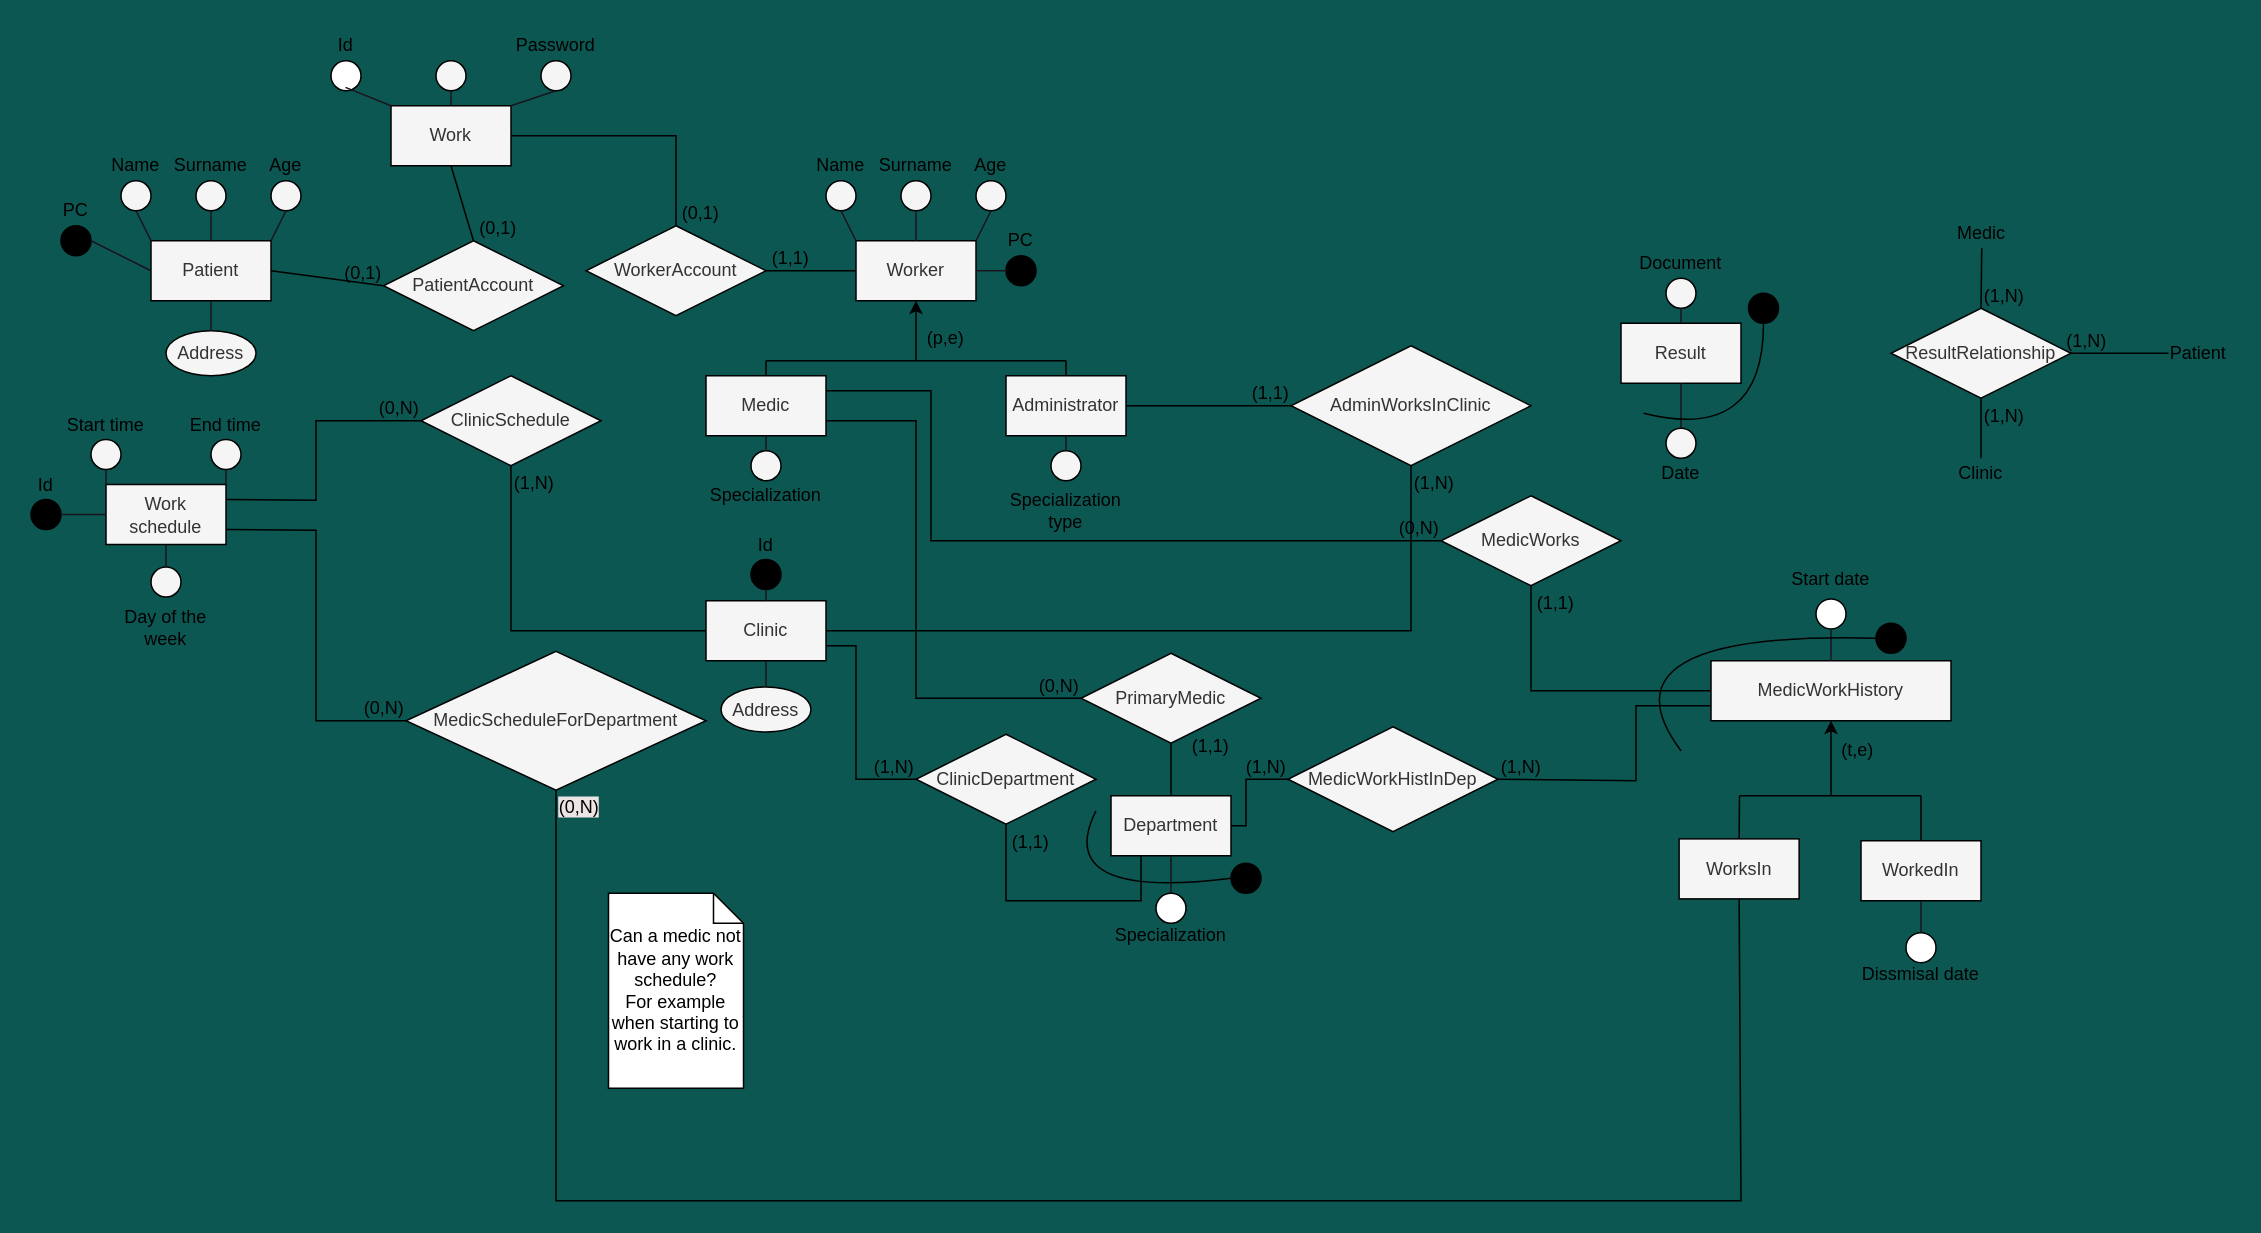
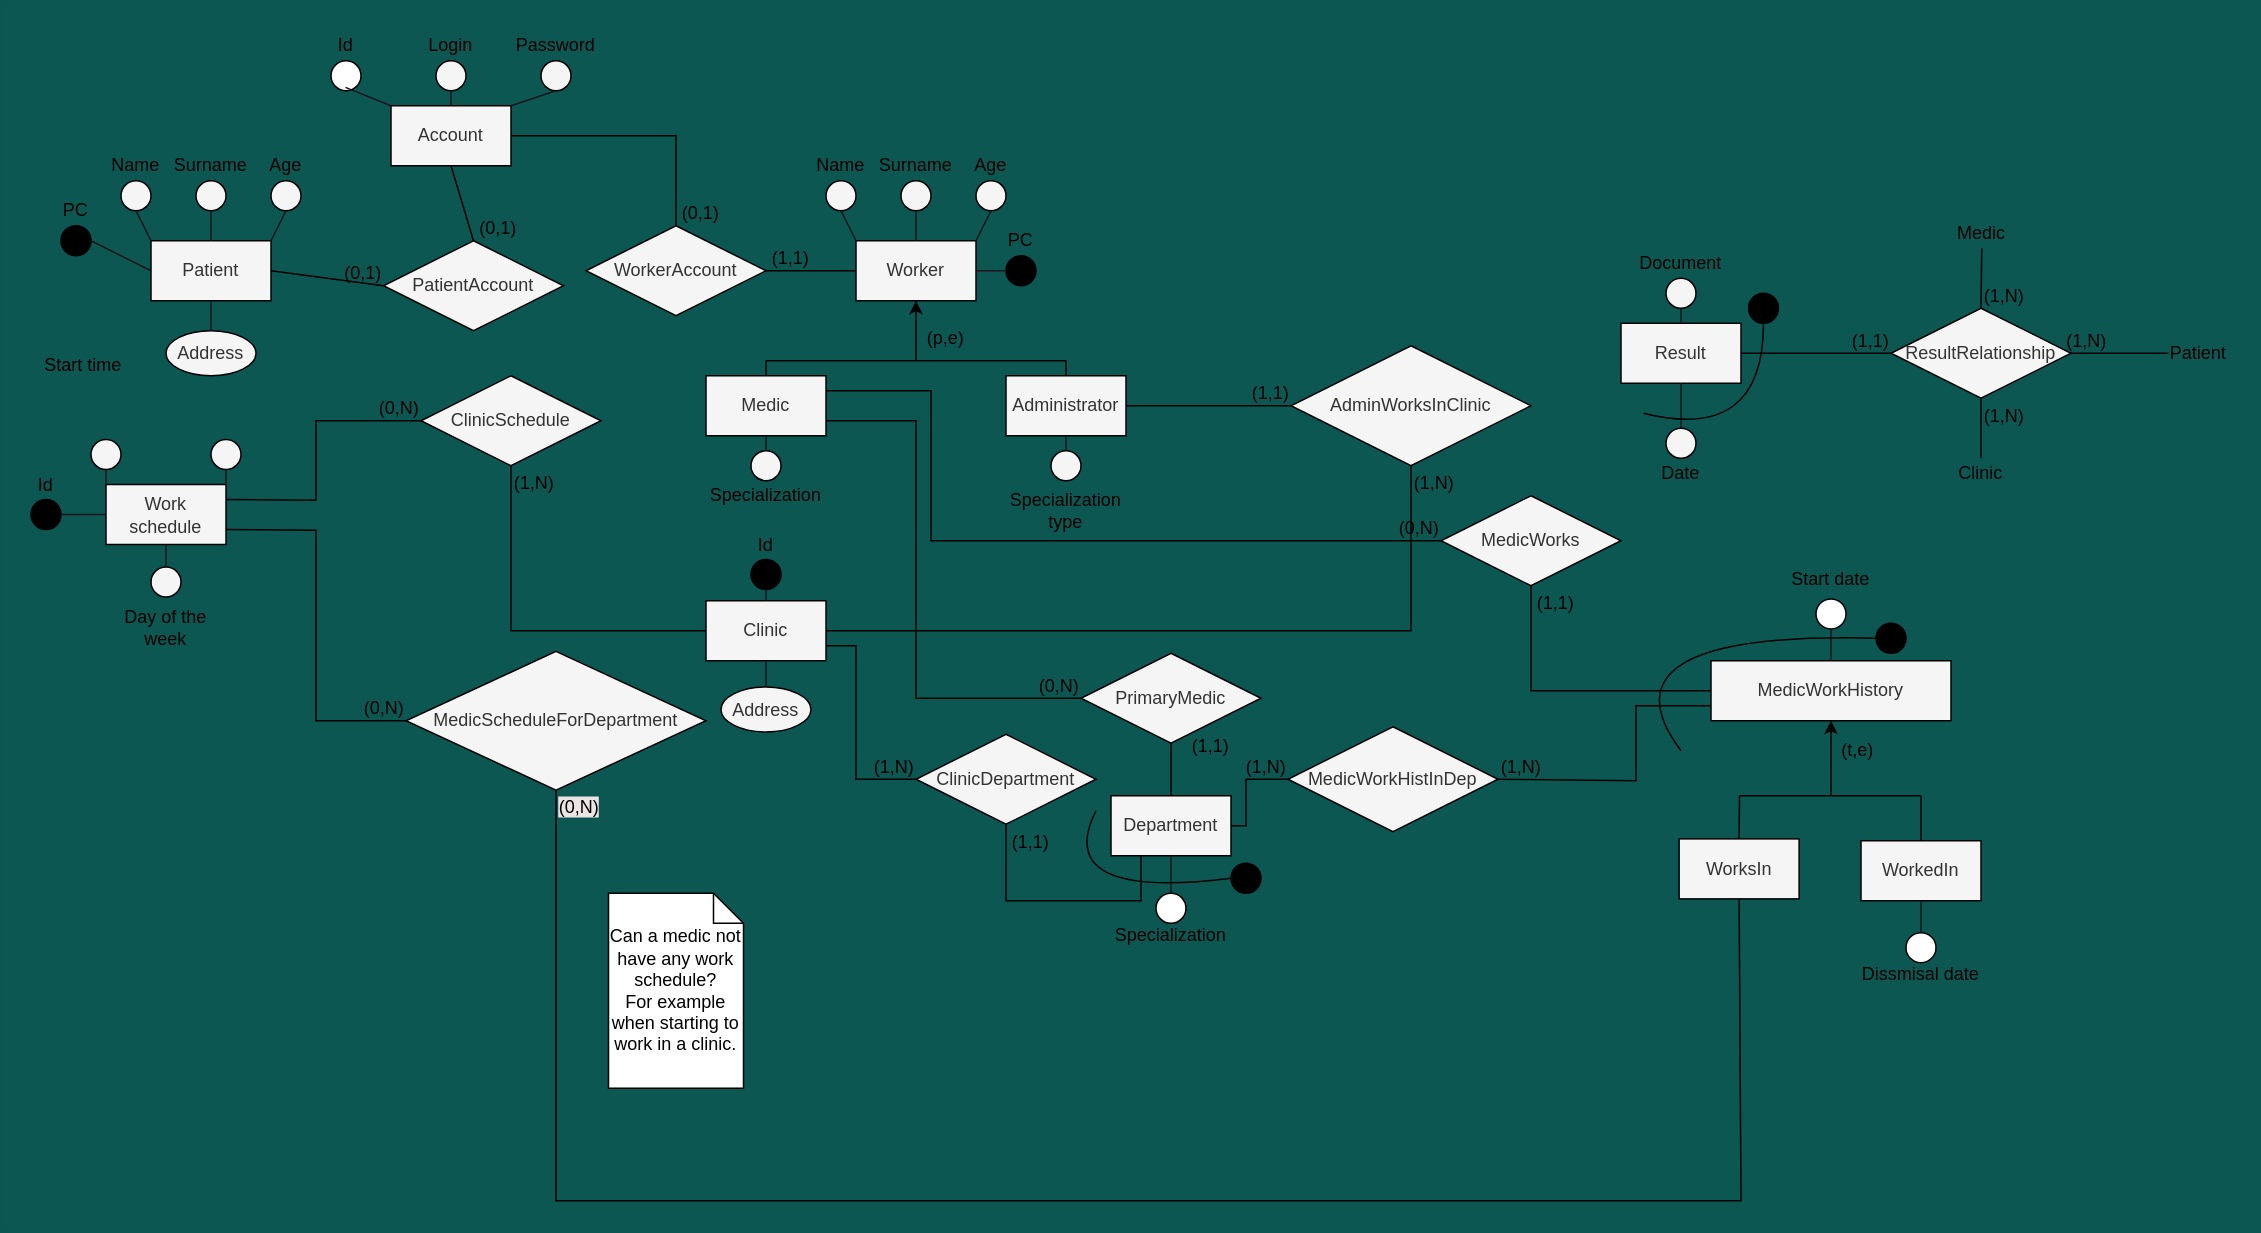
none -> (451, 46)
(451, 136) -> (451, 136)
none -> (1816, 353)
(106, 425) -> (83, 365)
(226, 425) -> none
